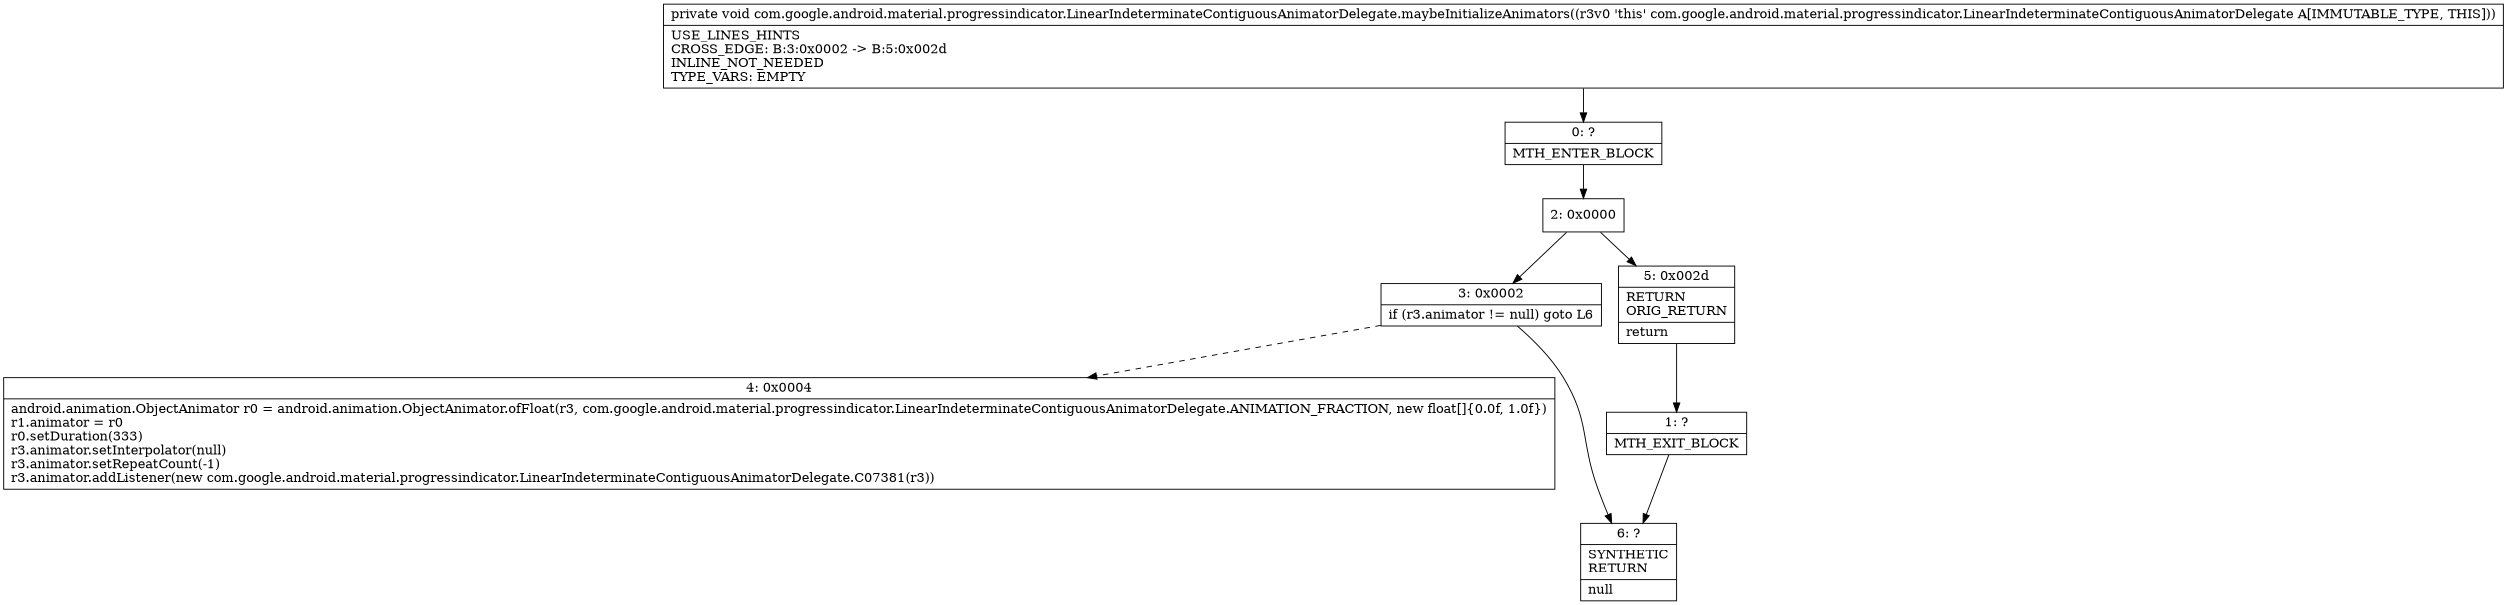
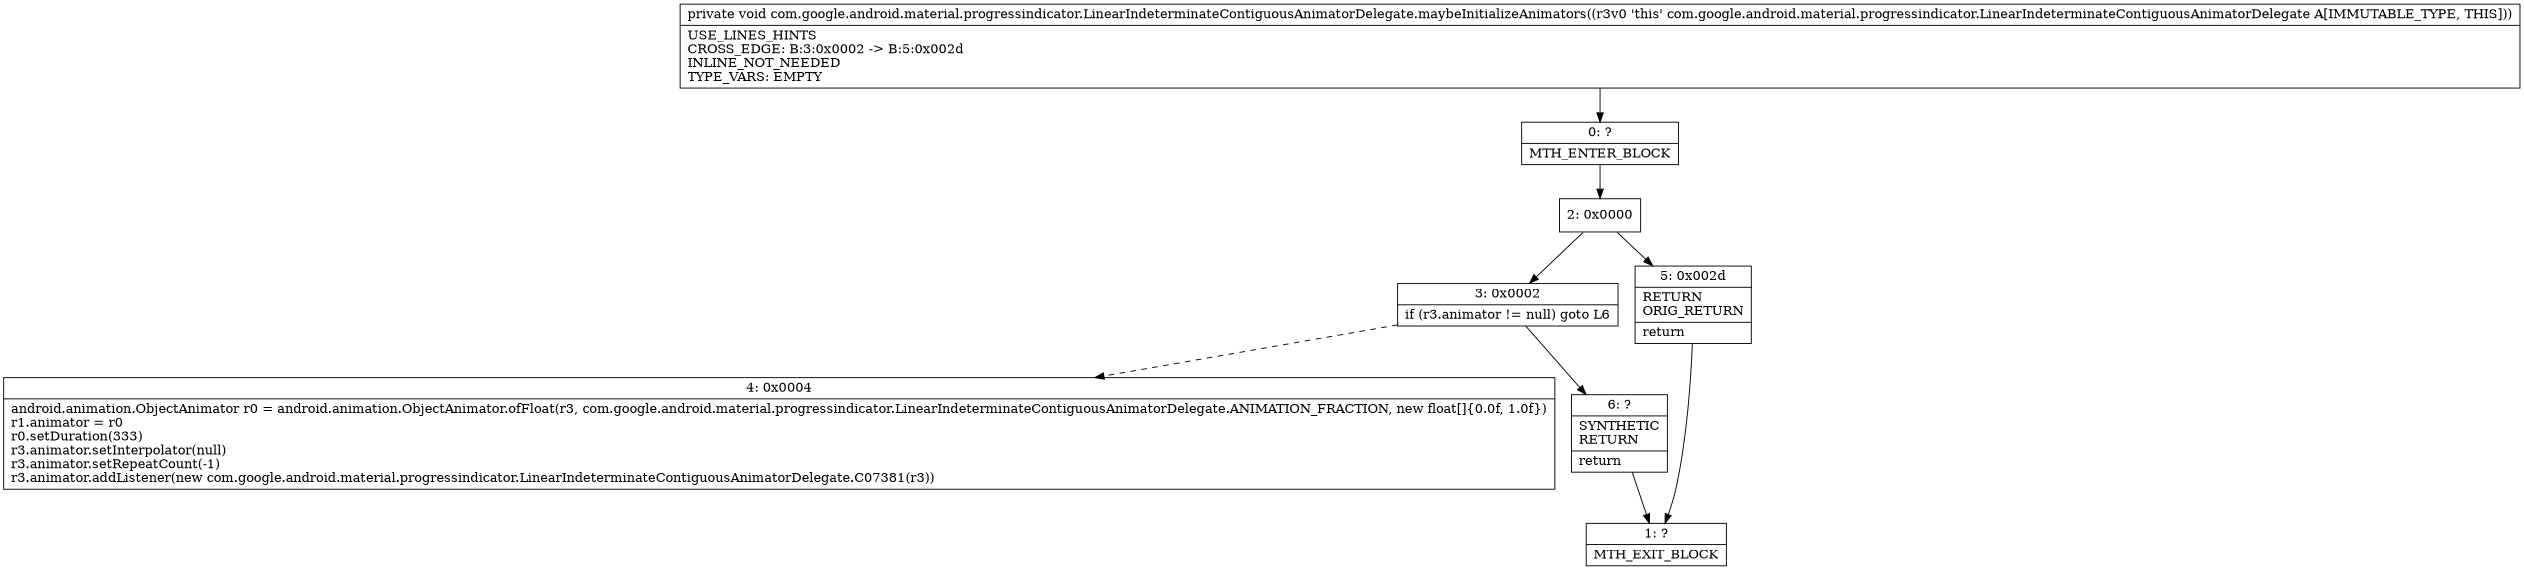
(1658, 485) -> (1639, 493)
(1601, 590) -> (1600, 461)
